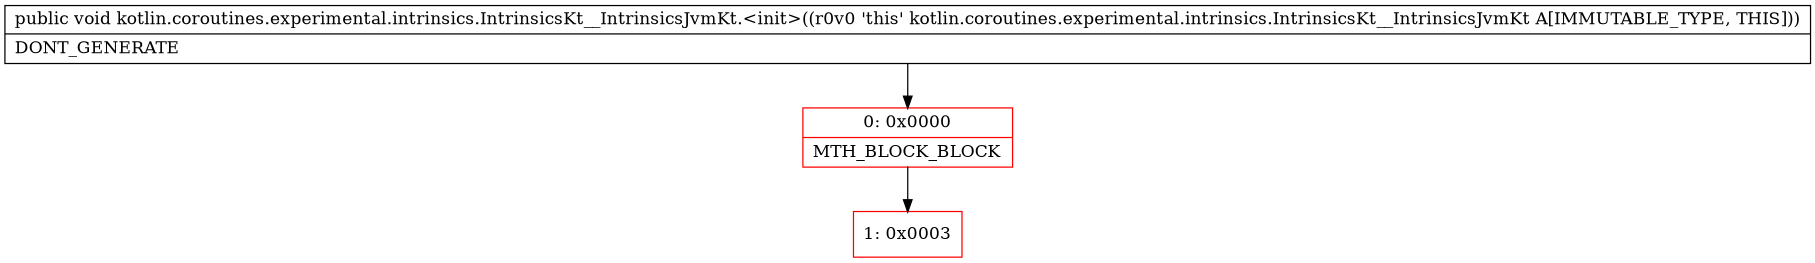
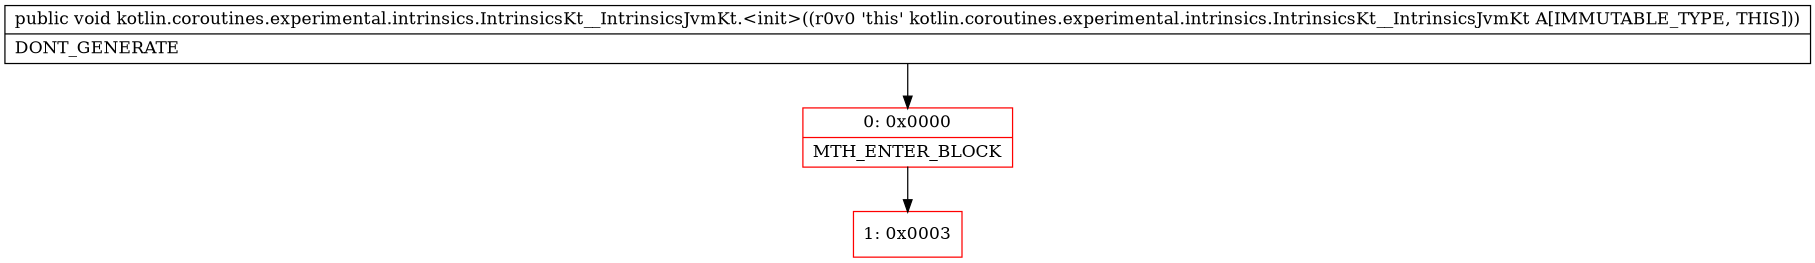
(907, 152) -> (908, 152)
